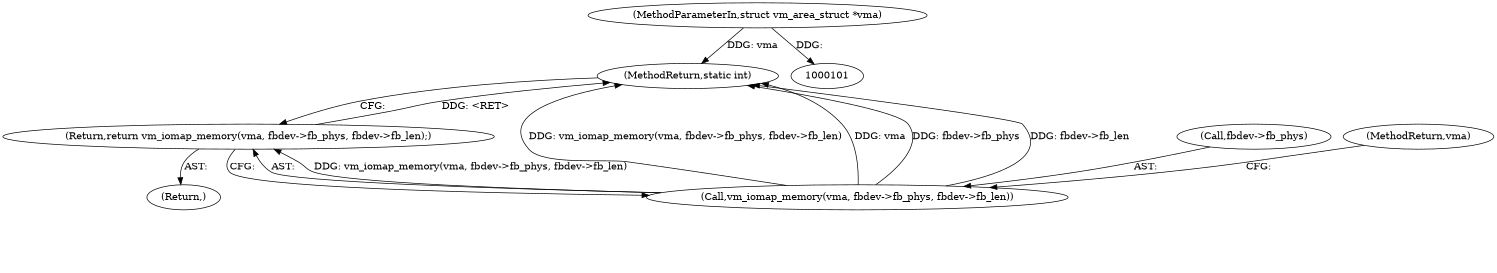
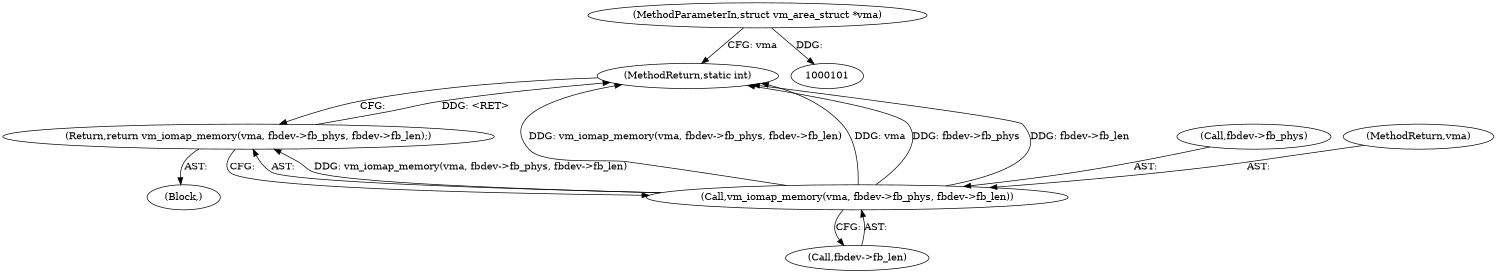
(752, 46) -> (752, 46)
(1260, 167) -> (1260, 167)
(184, 197) -> (184, 197)
none -> (857, 258)
